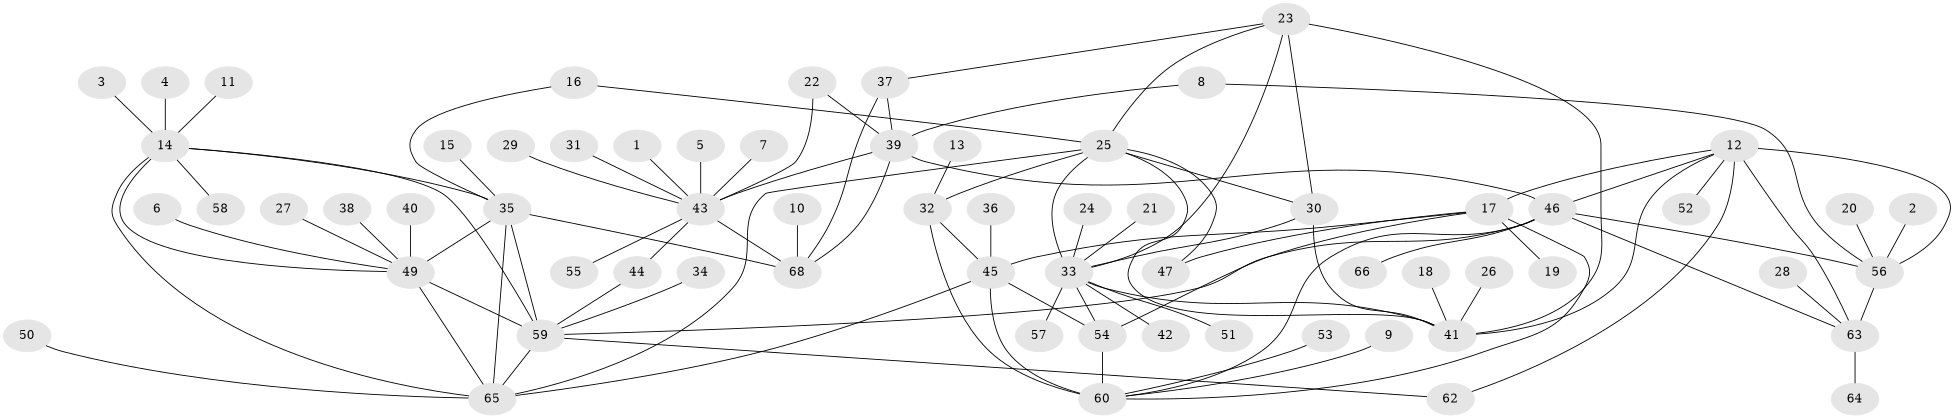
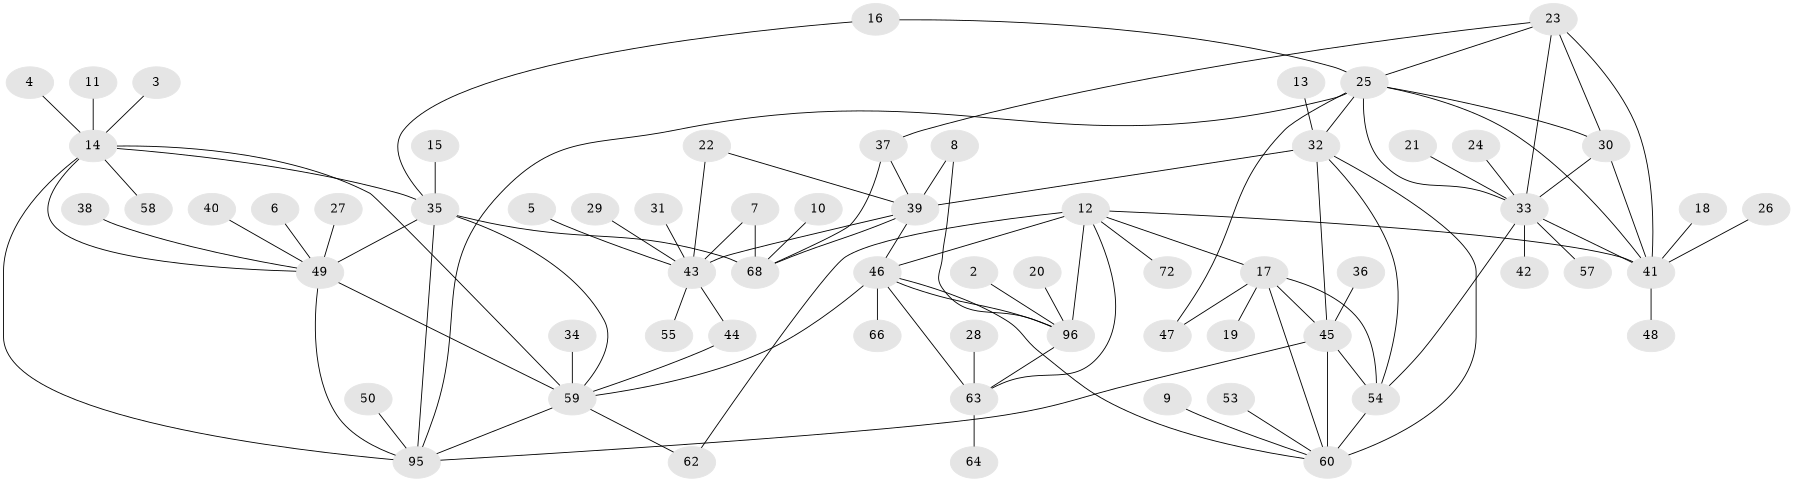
(637, 146) -> none
none -> (1116, 178)
(1686, 209) -> (1168, 273)
(754, 244) -> (755, 241)
none -> (1394, 263)
(1880, 273) -> (1071, 336)
(1229, 336) -> none
none -> (1651, 336)
(492, 399) -> (417, 462)
